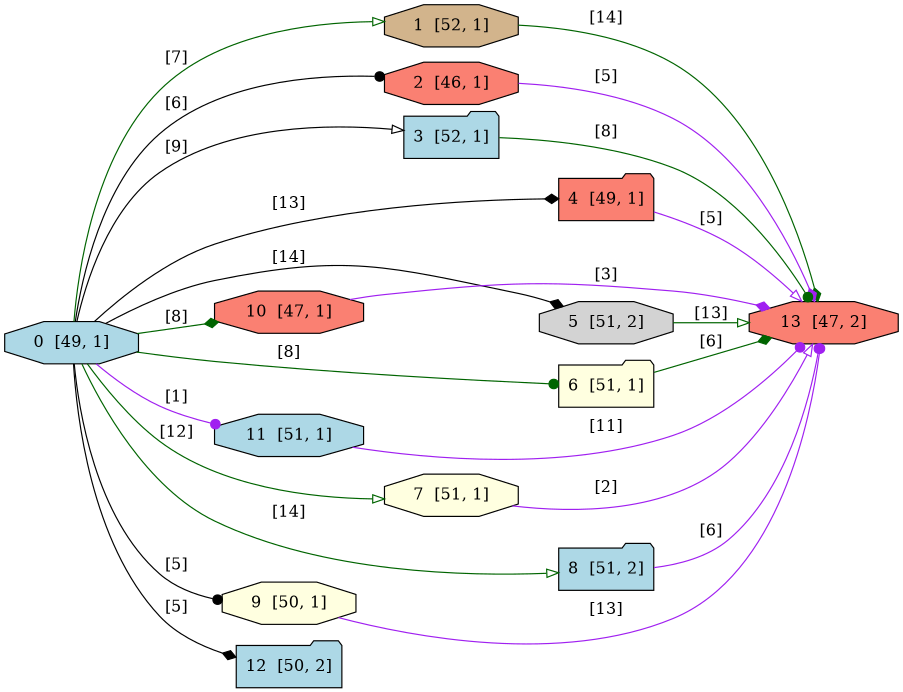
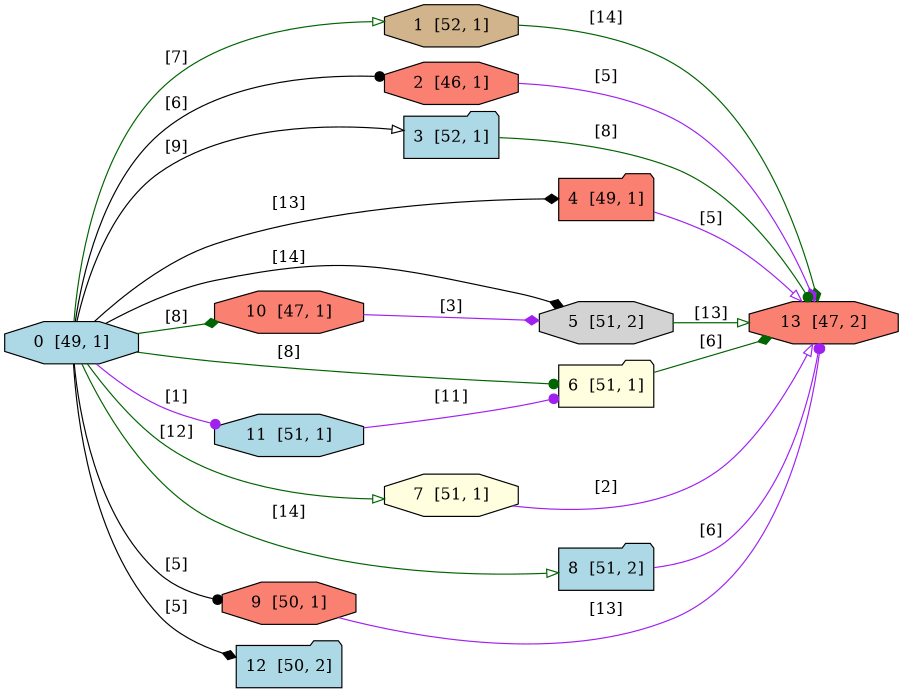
(553, 284) -> (444, 317)
(589, 454) -> (457, 416)
(289, 603) -> (289, 603)
